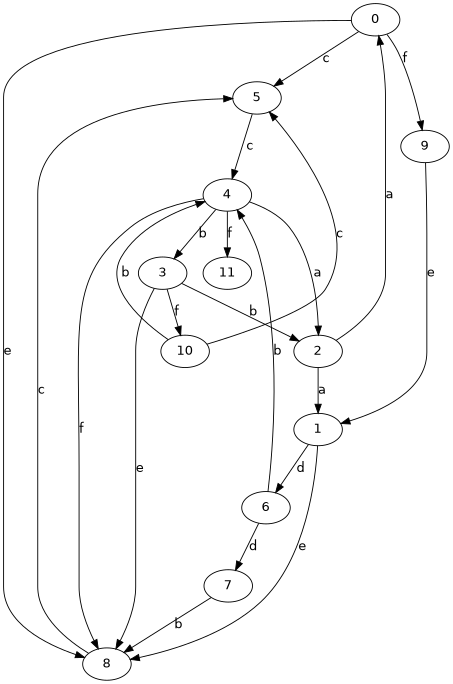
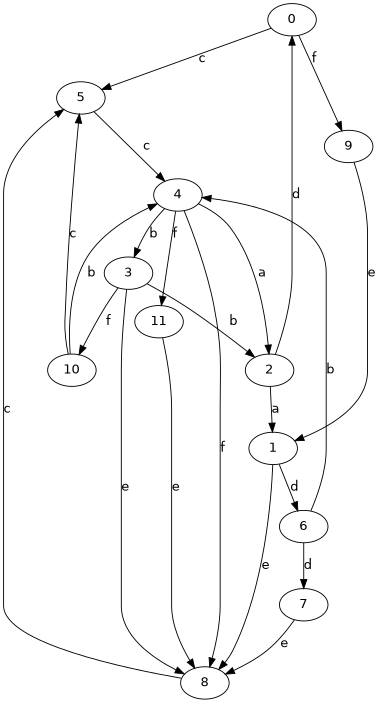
(390, 195) -> (297, 195)
(4, 209) -> (172, 501)
(179, 625) -> (284, 644)
